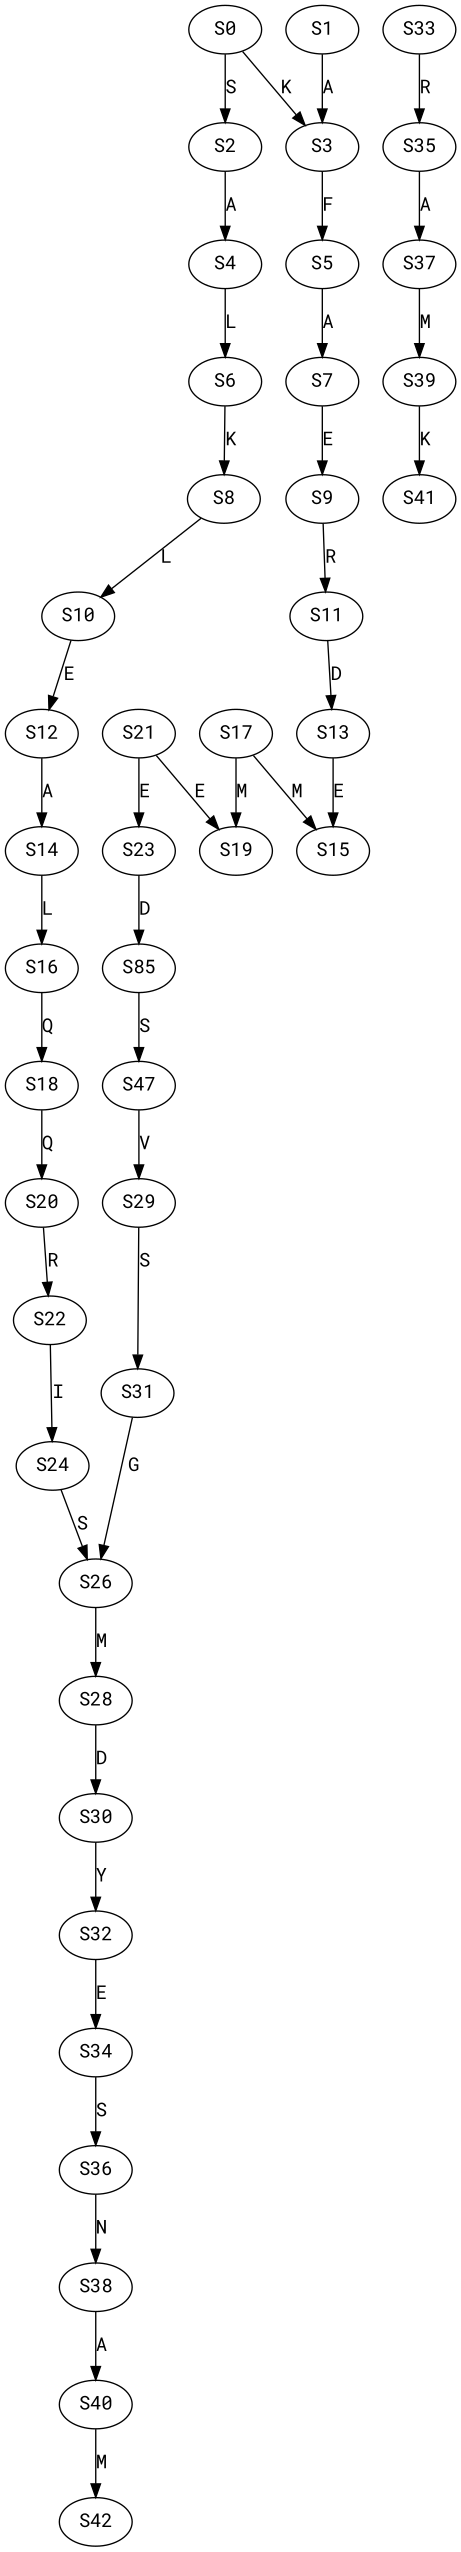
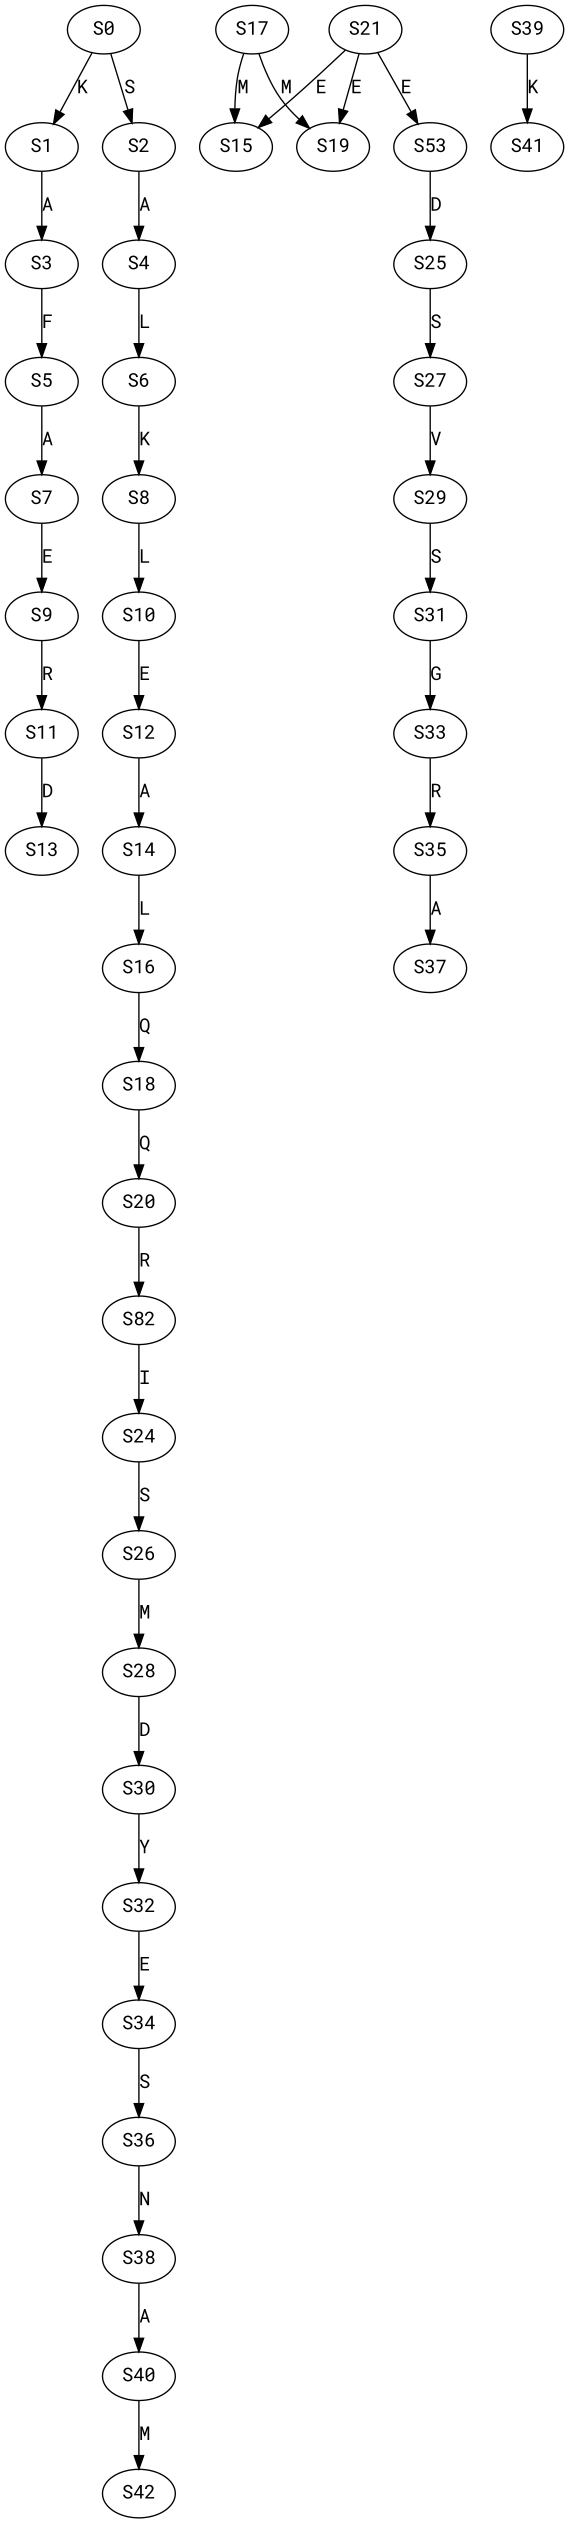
(269, 83) -> (76, 82)
(419, 316) -> none
(333, 786) -> (308, 85)
(139, 851) -> (430, 147)
(139, 968) -> (430, 264)
(139, 1086) -> (430, 382)
(50, 1320) -> (139, 1320)
(118, 1481) -> (430, 668)
